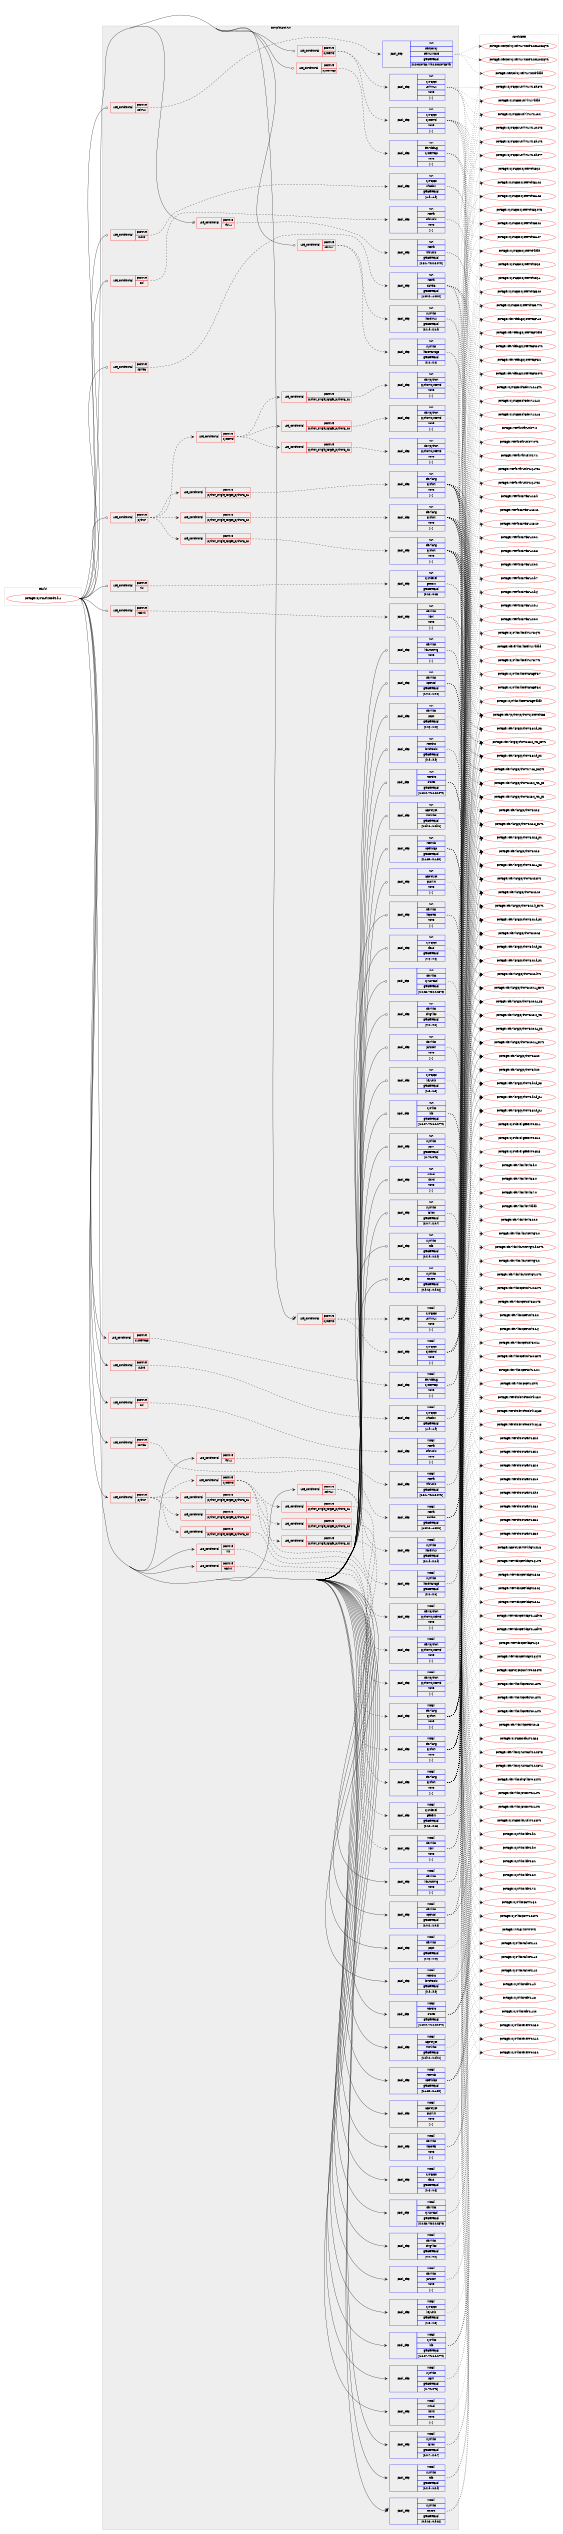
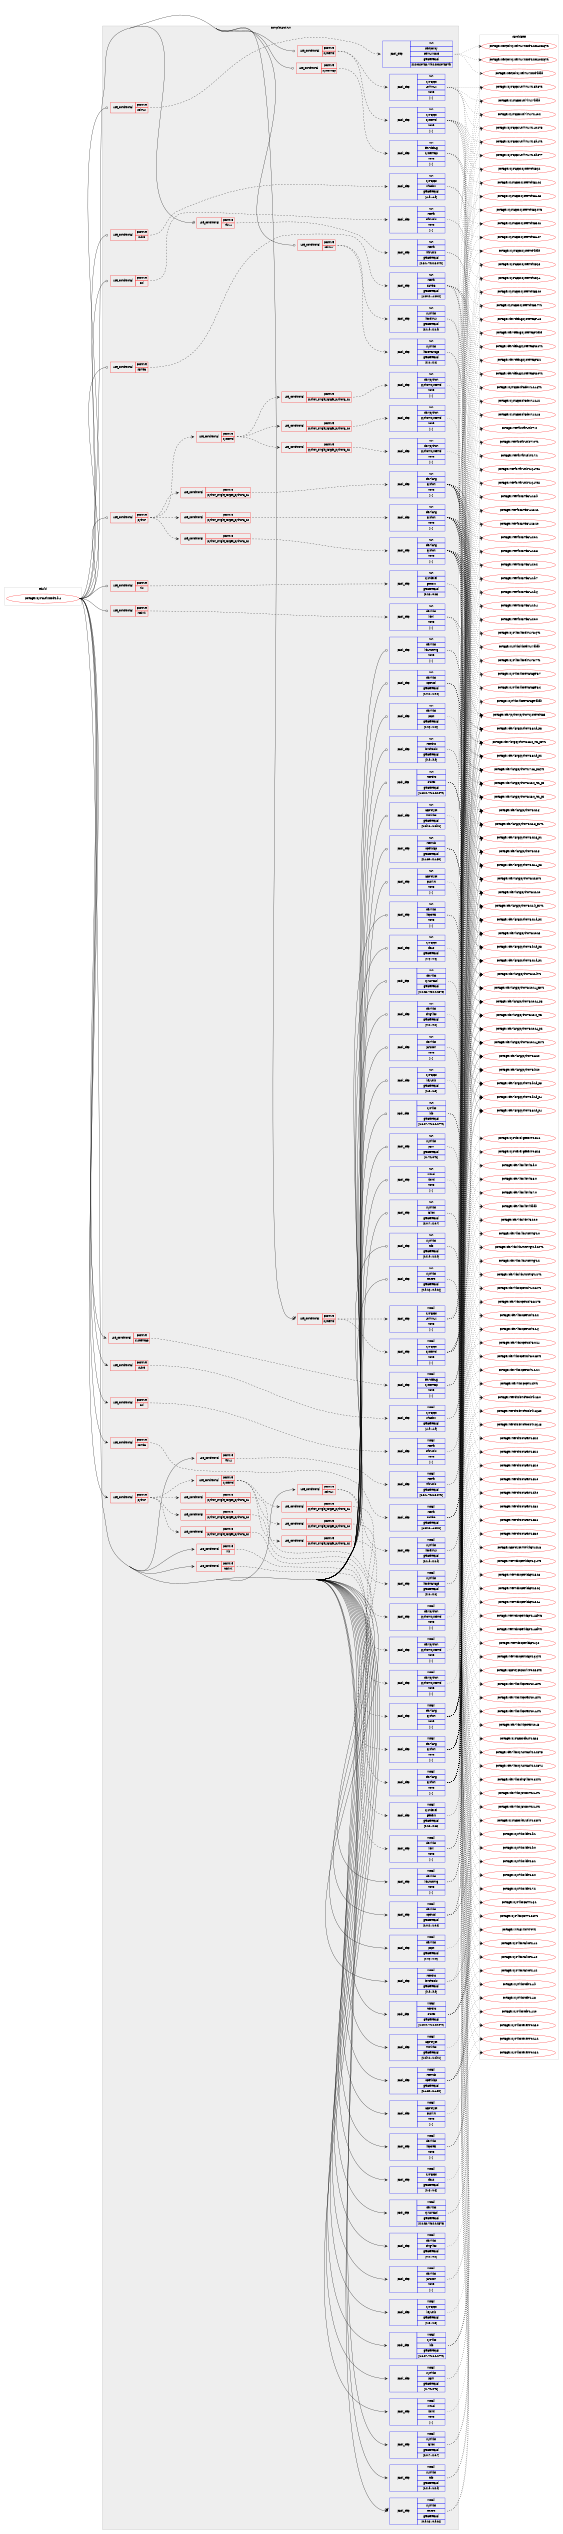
(519, 647) -> (519, 647)
(519, 1125) -> none
